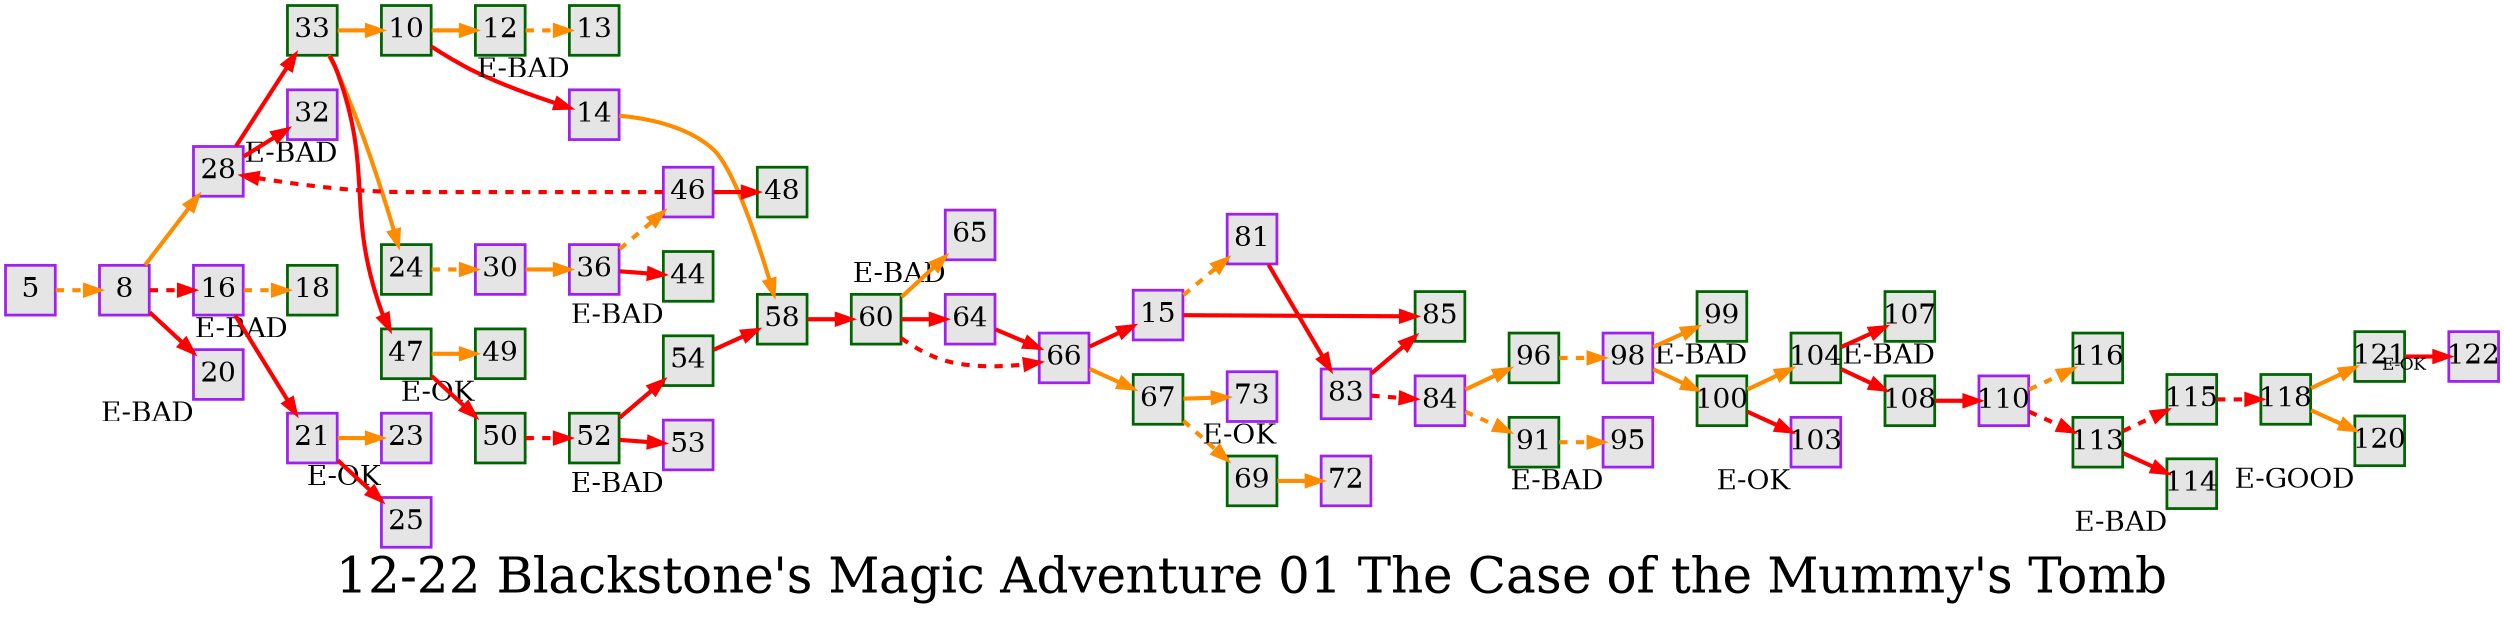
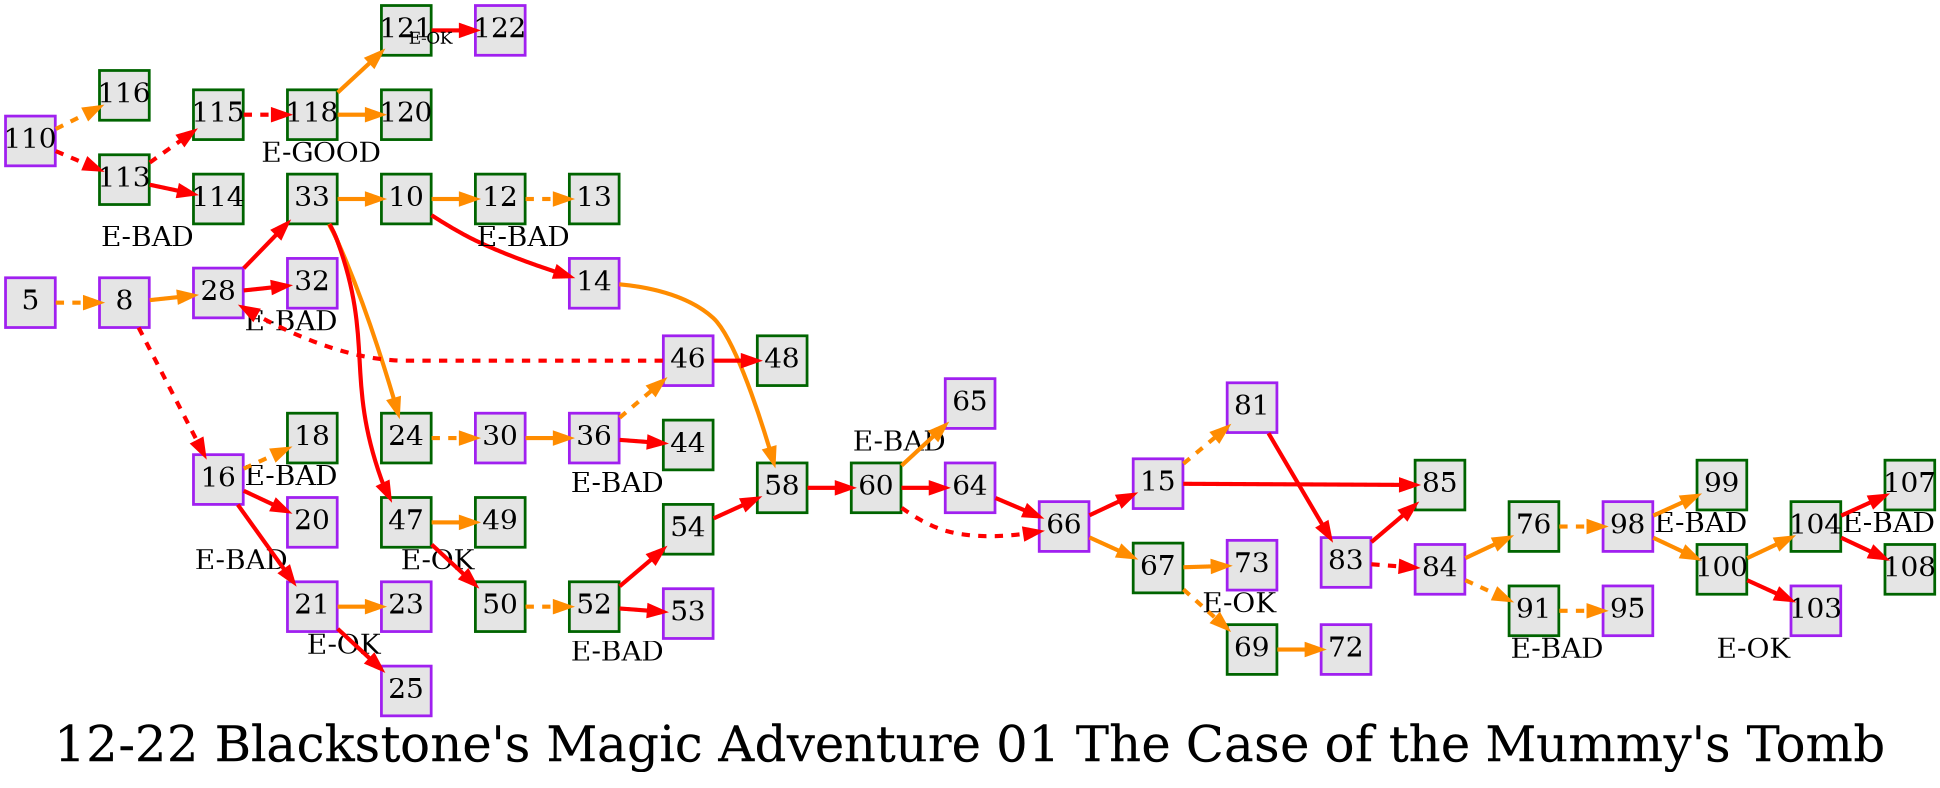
(166, 327) -> (259, 498)
(1534, 358) -> (1534, 527)
(1950, 401) -> none
(540, 438) -> (540, 607)
